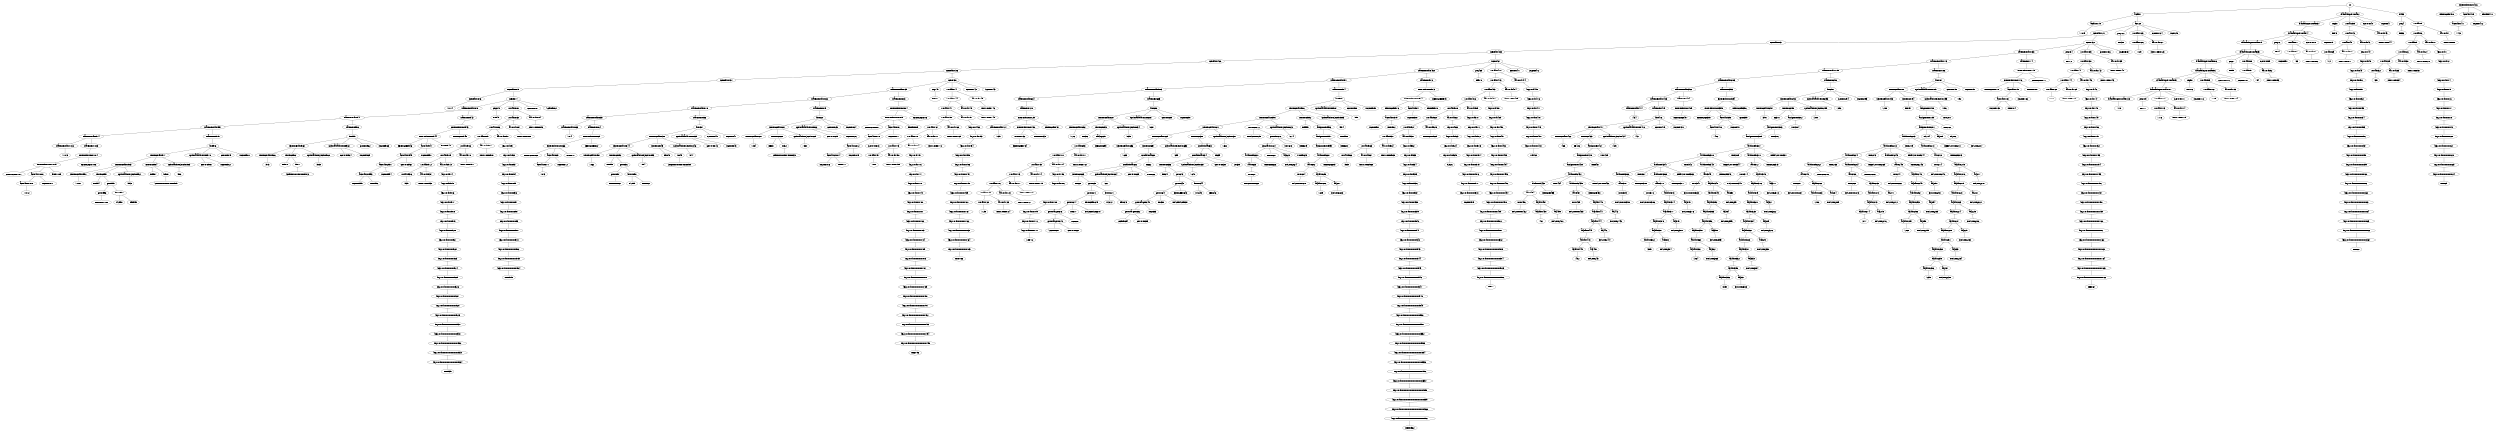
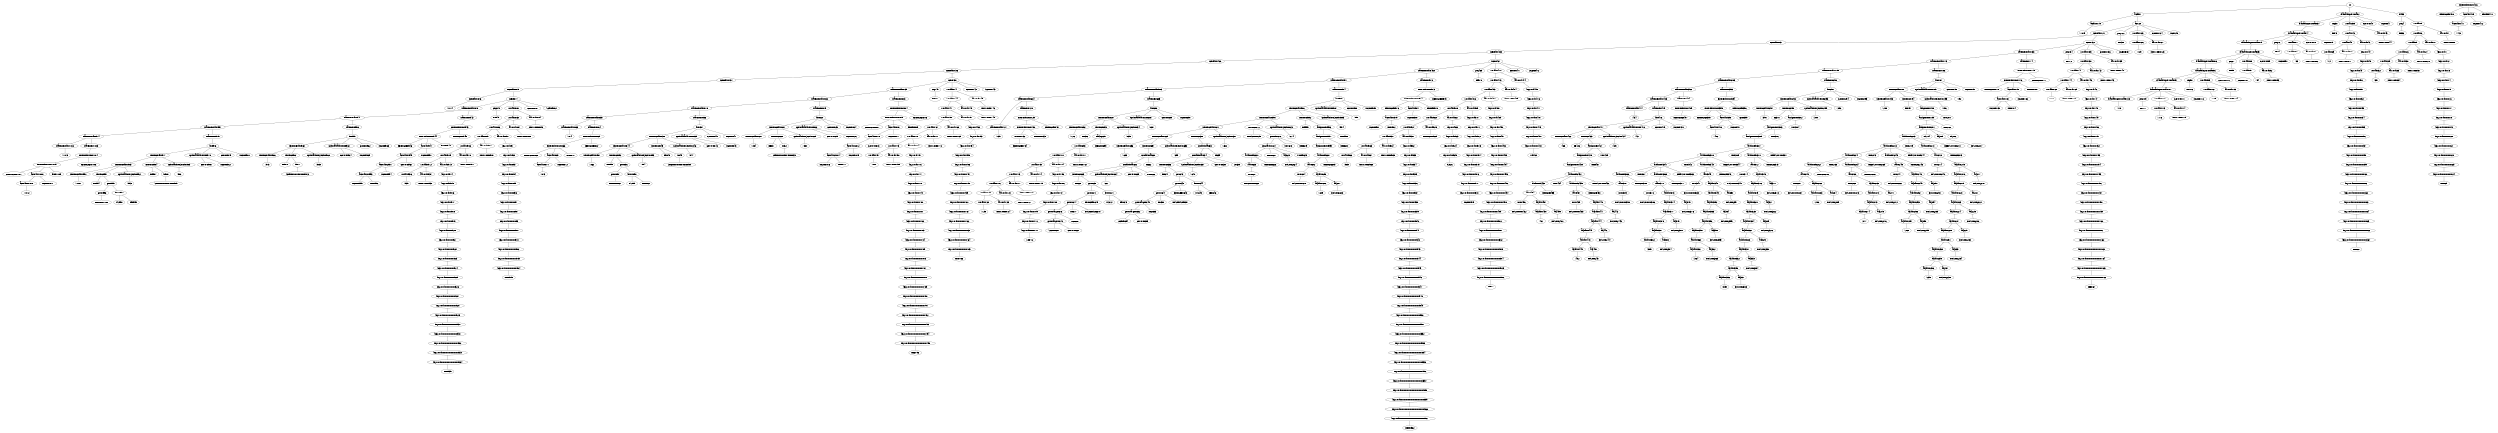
none -> (2444, 71)
(1012, 122) -> (1010, 112)
none -> (1056, 193)
